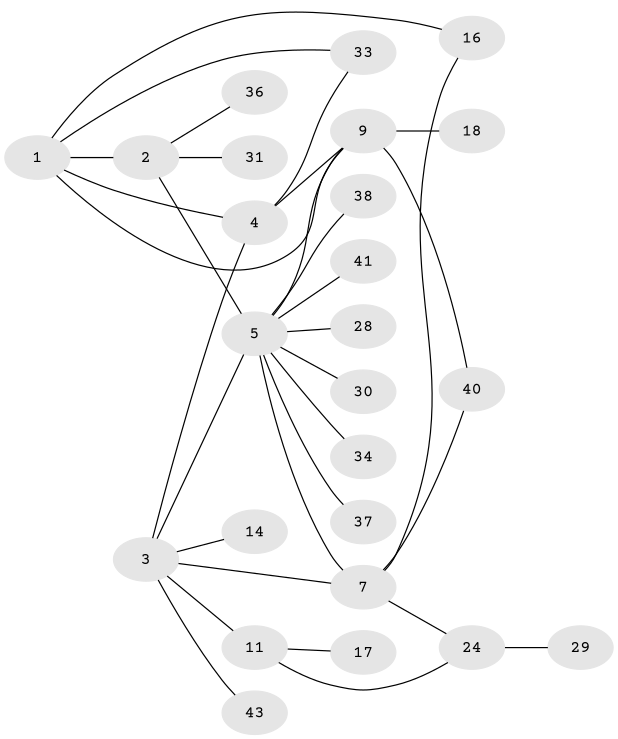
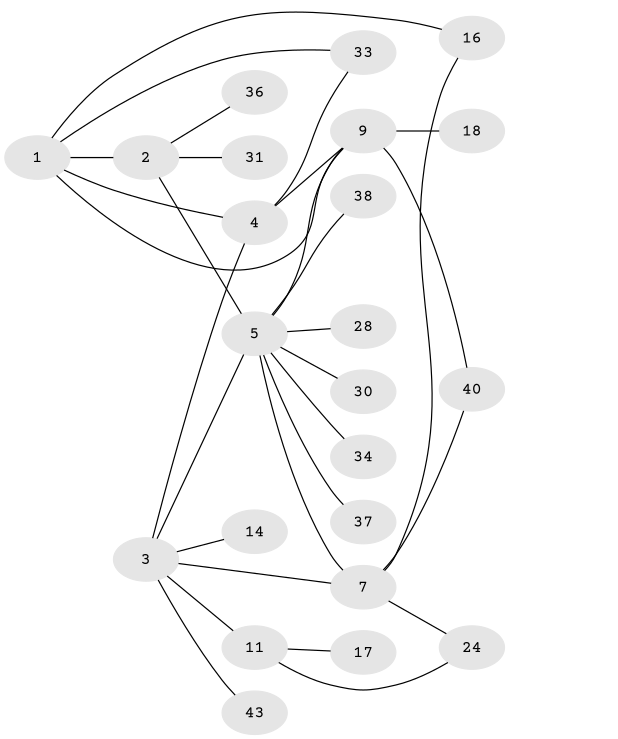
(363, 261) -> none
(581, 648) -> none
